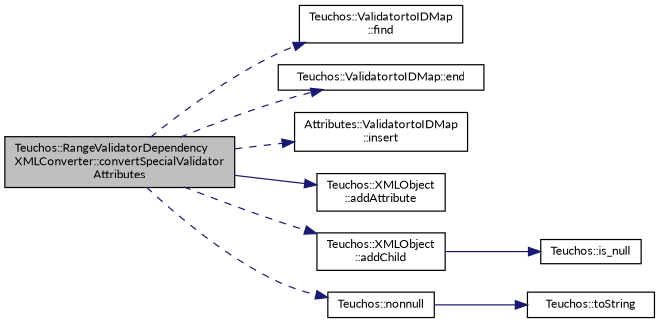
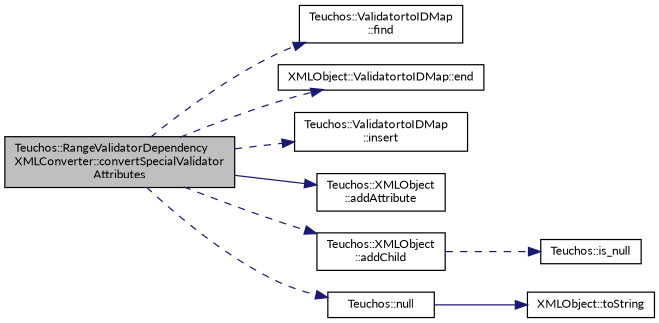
(381, 77) -> (381, 77)
(381, 132) -> (381, 132)
(487, 252) -> (487, 252)
(381, 305) -> (381, 305)
(591, 305) -> (591, 305)
